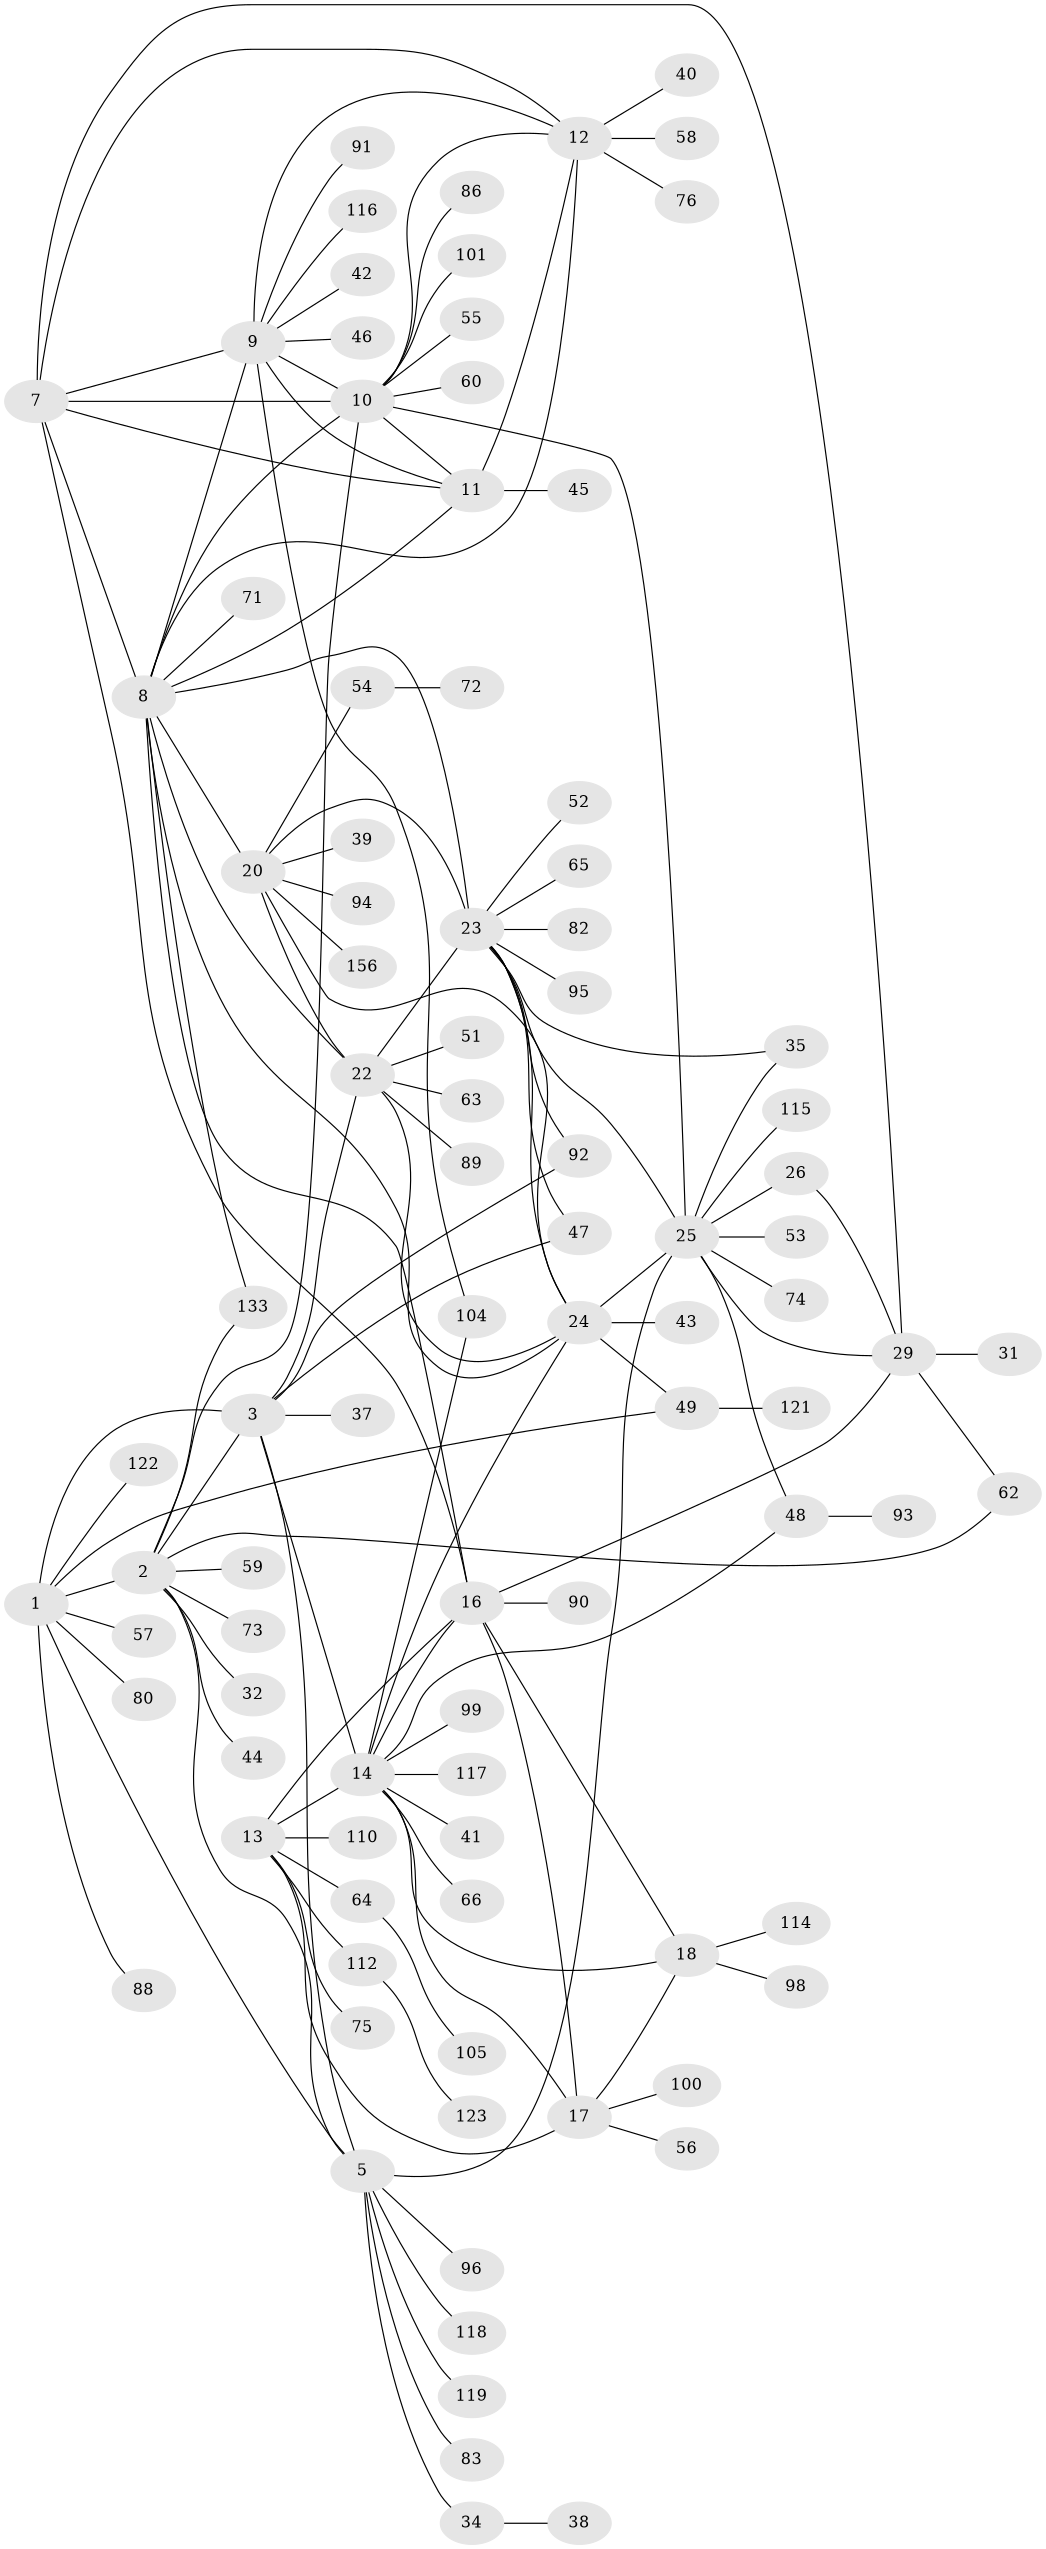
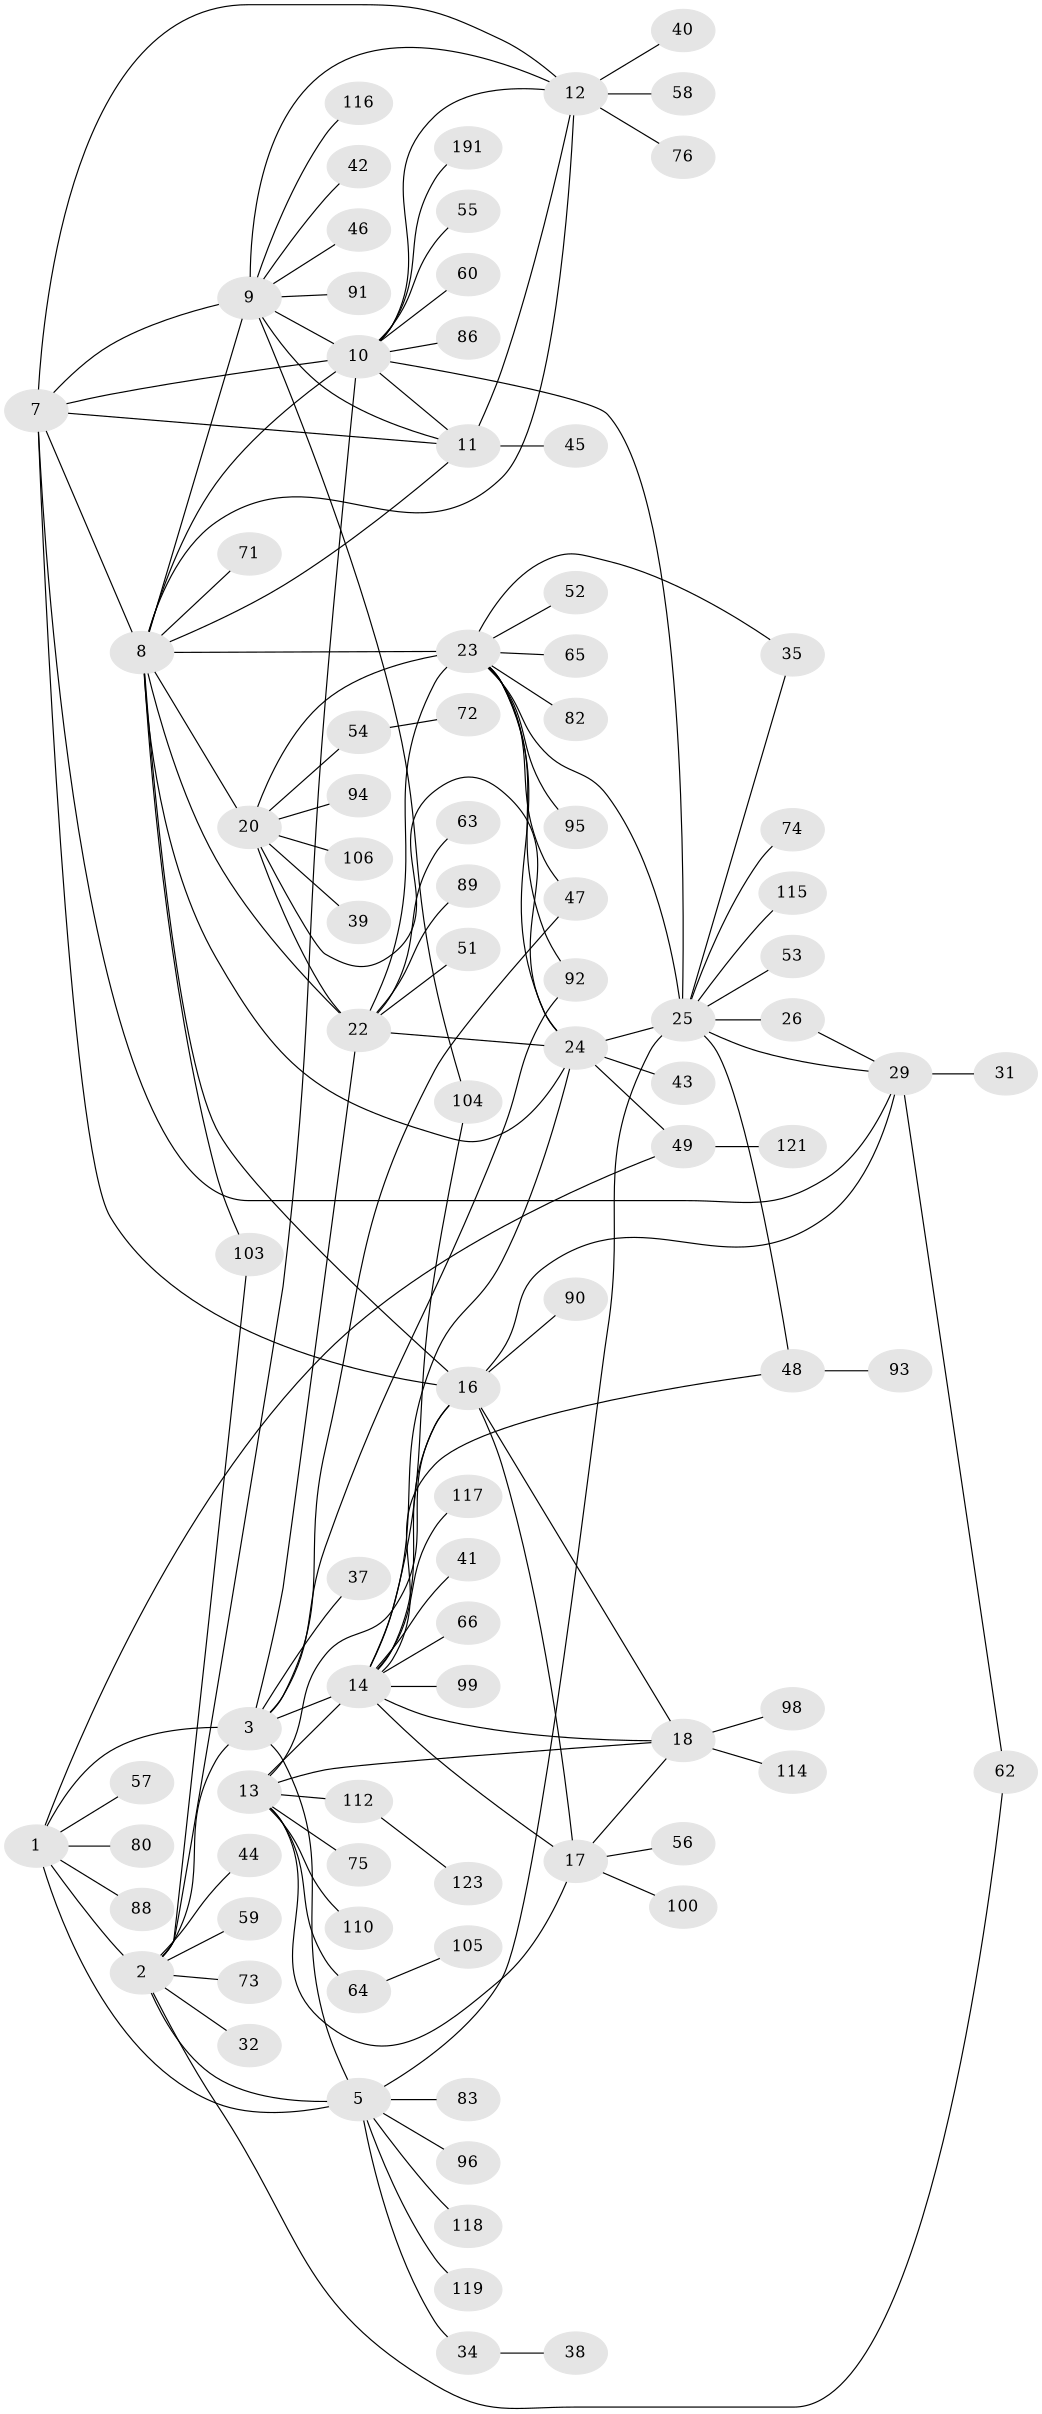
(472, 256) -> (468, 148)
(363, 967) -> (359, 859)
(253, 1307) -> (250, 1255)
(144, 1465) -> none
none -> (464, 1757)
